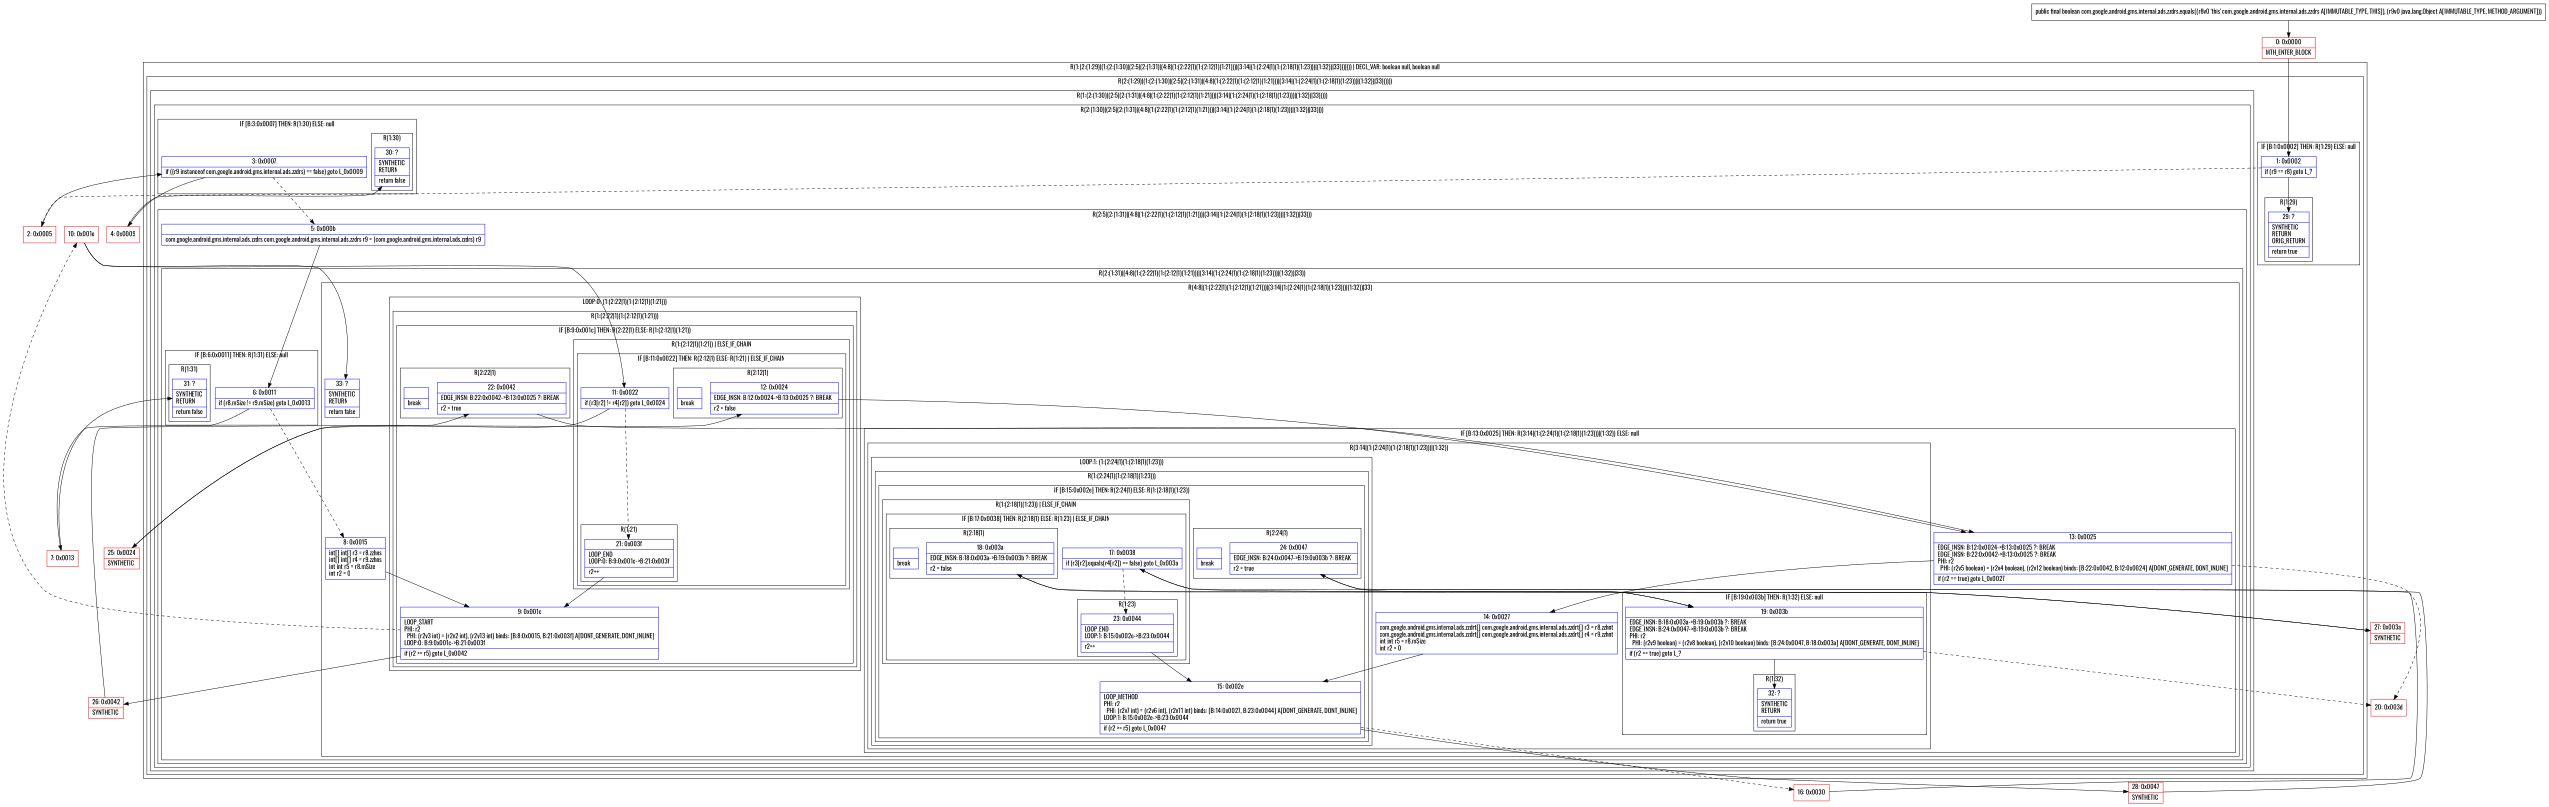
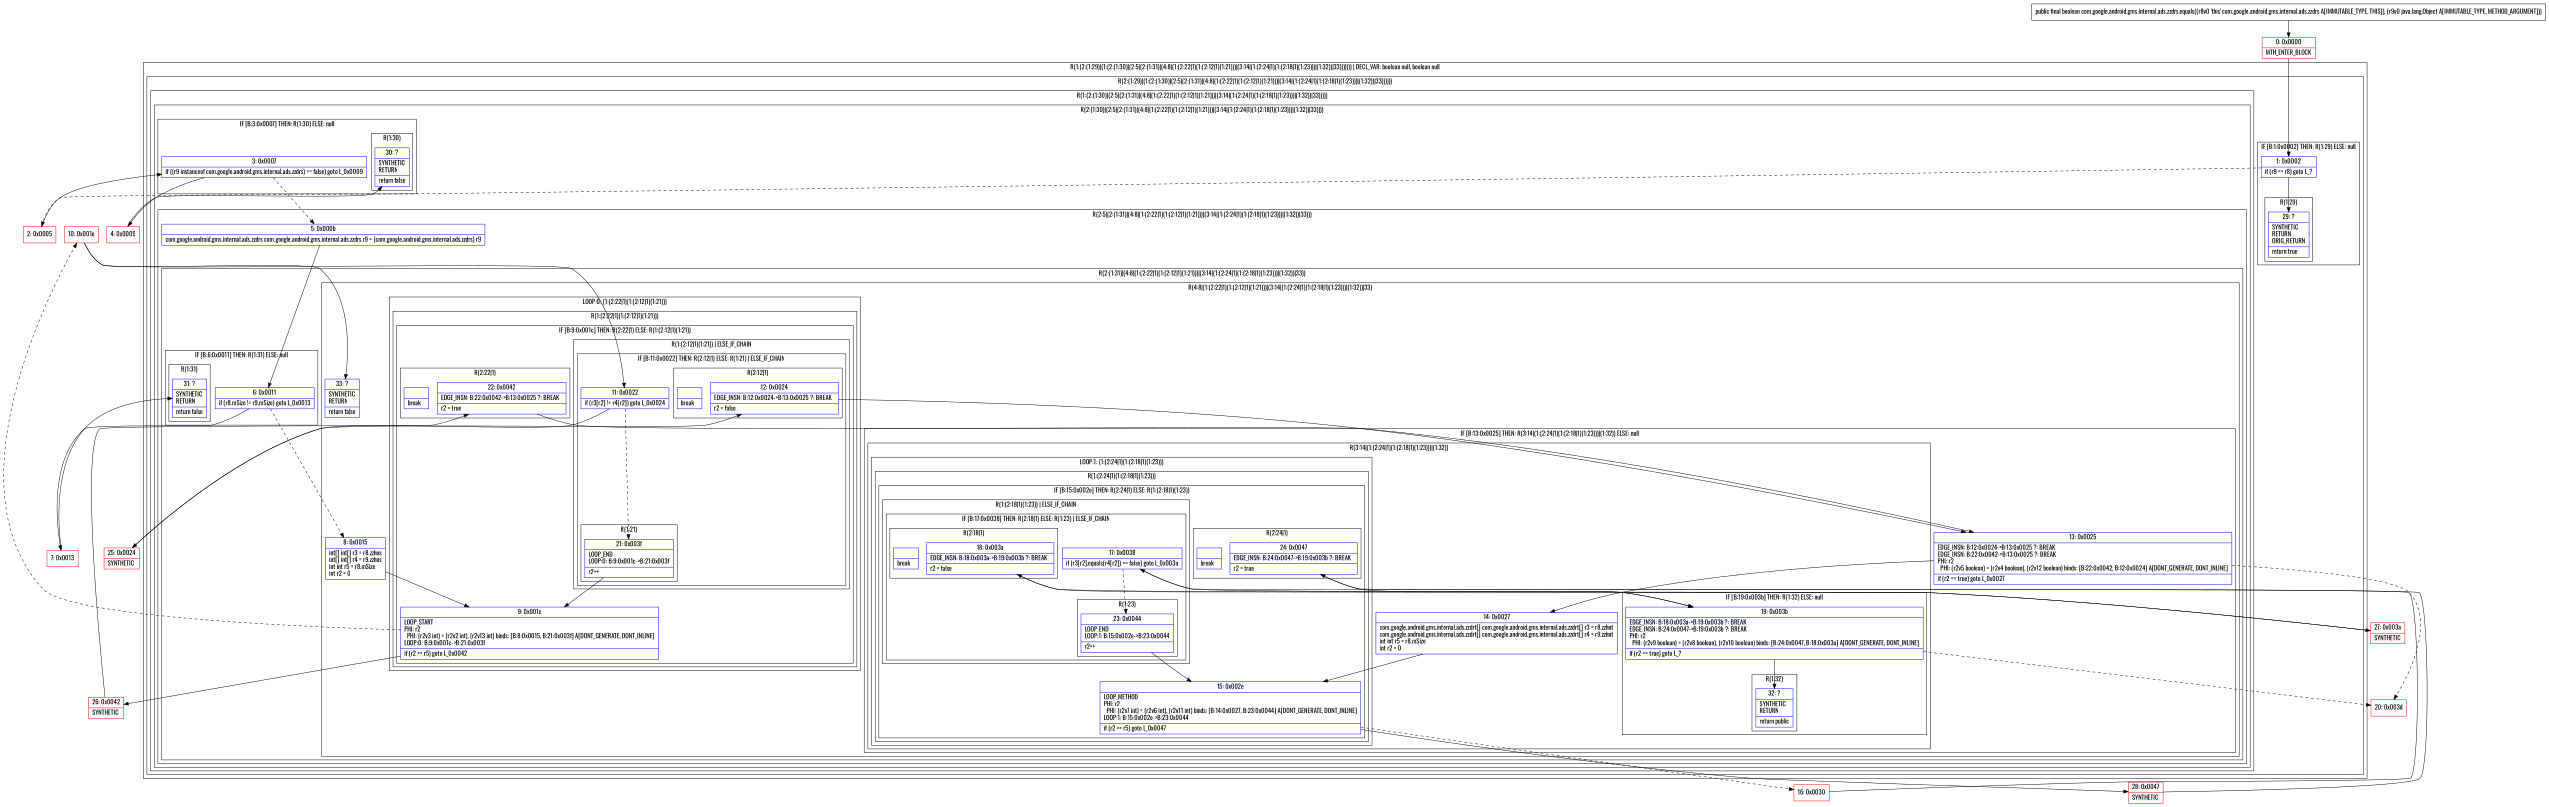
(1774, 722) -> (1774, 722)
